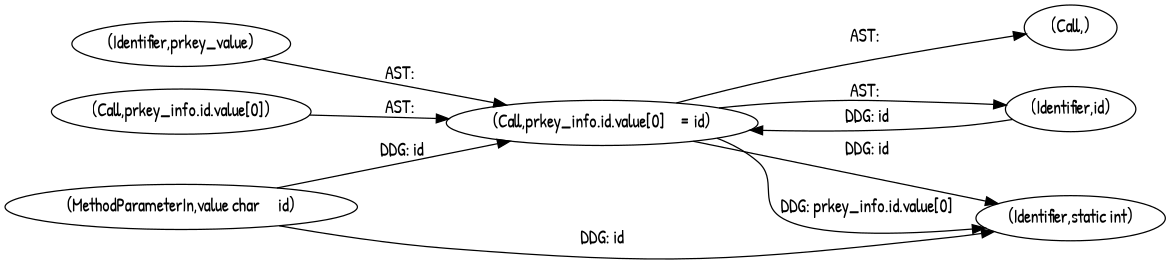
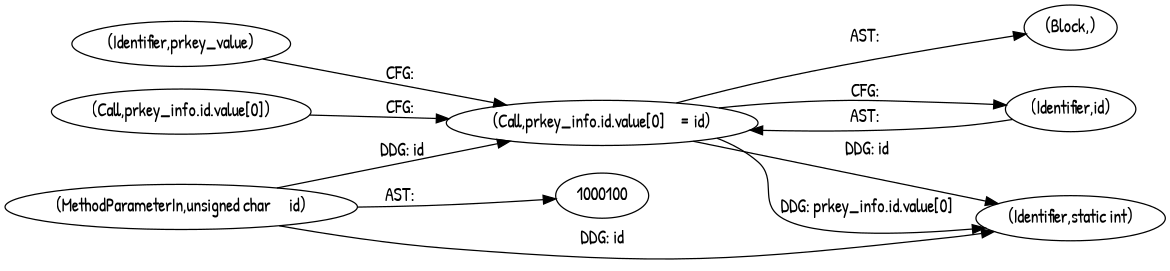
(1071, 28) -> (1071, 28)
(402, 75) -> (402, 75)
(867, 92) -> (867, 92)
(402, 108) -> (402, 108)
(867, 117) -> (867, 117)
none -> (602, 196)
(181, 207) -> (181, 207)
